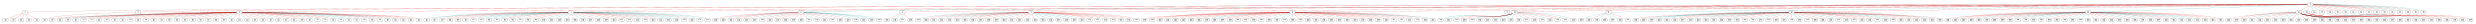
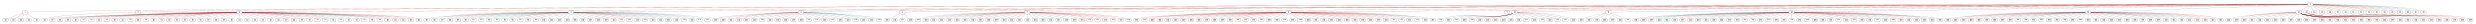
(1129, 20) -> none
none -> (1160, 20)
